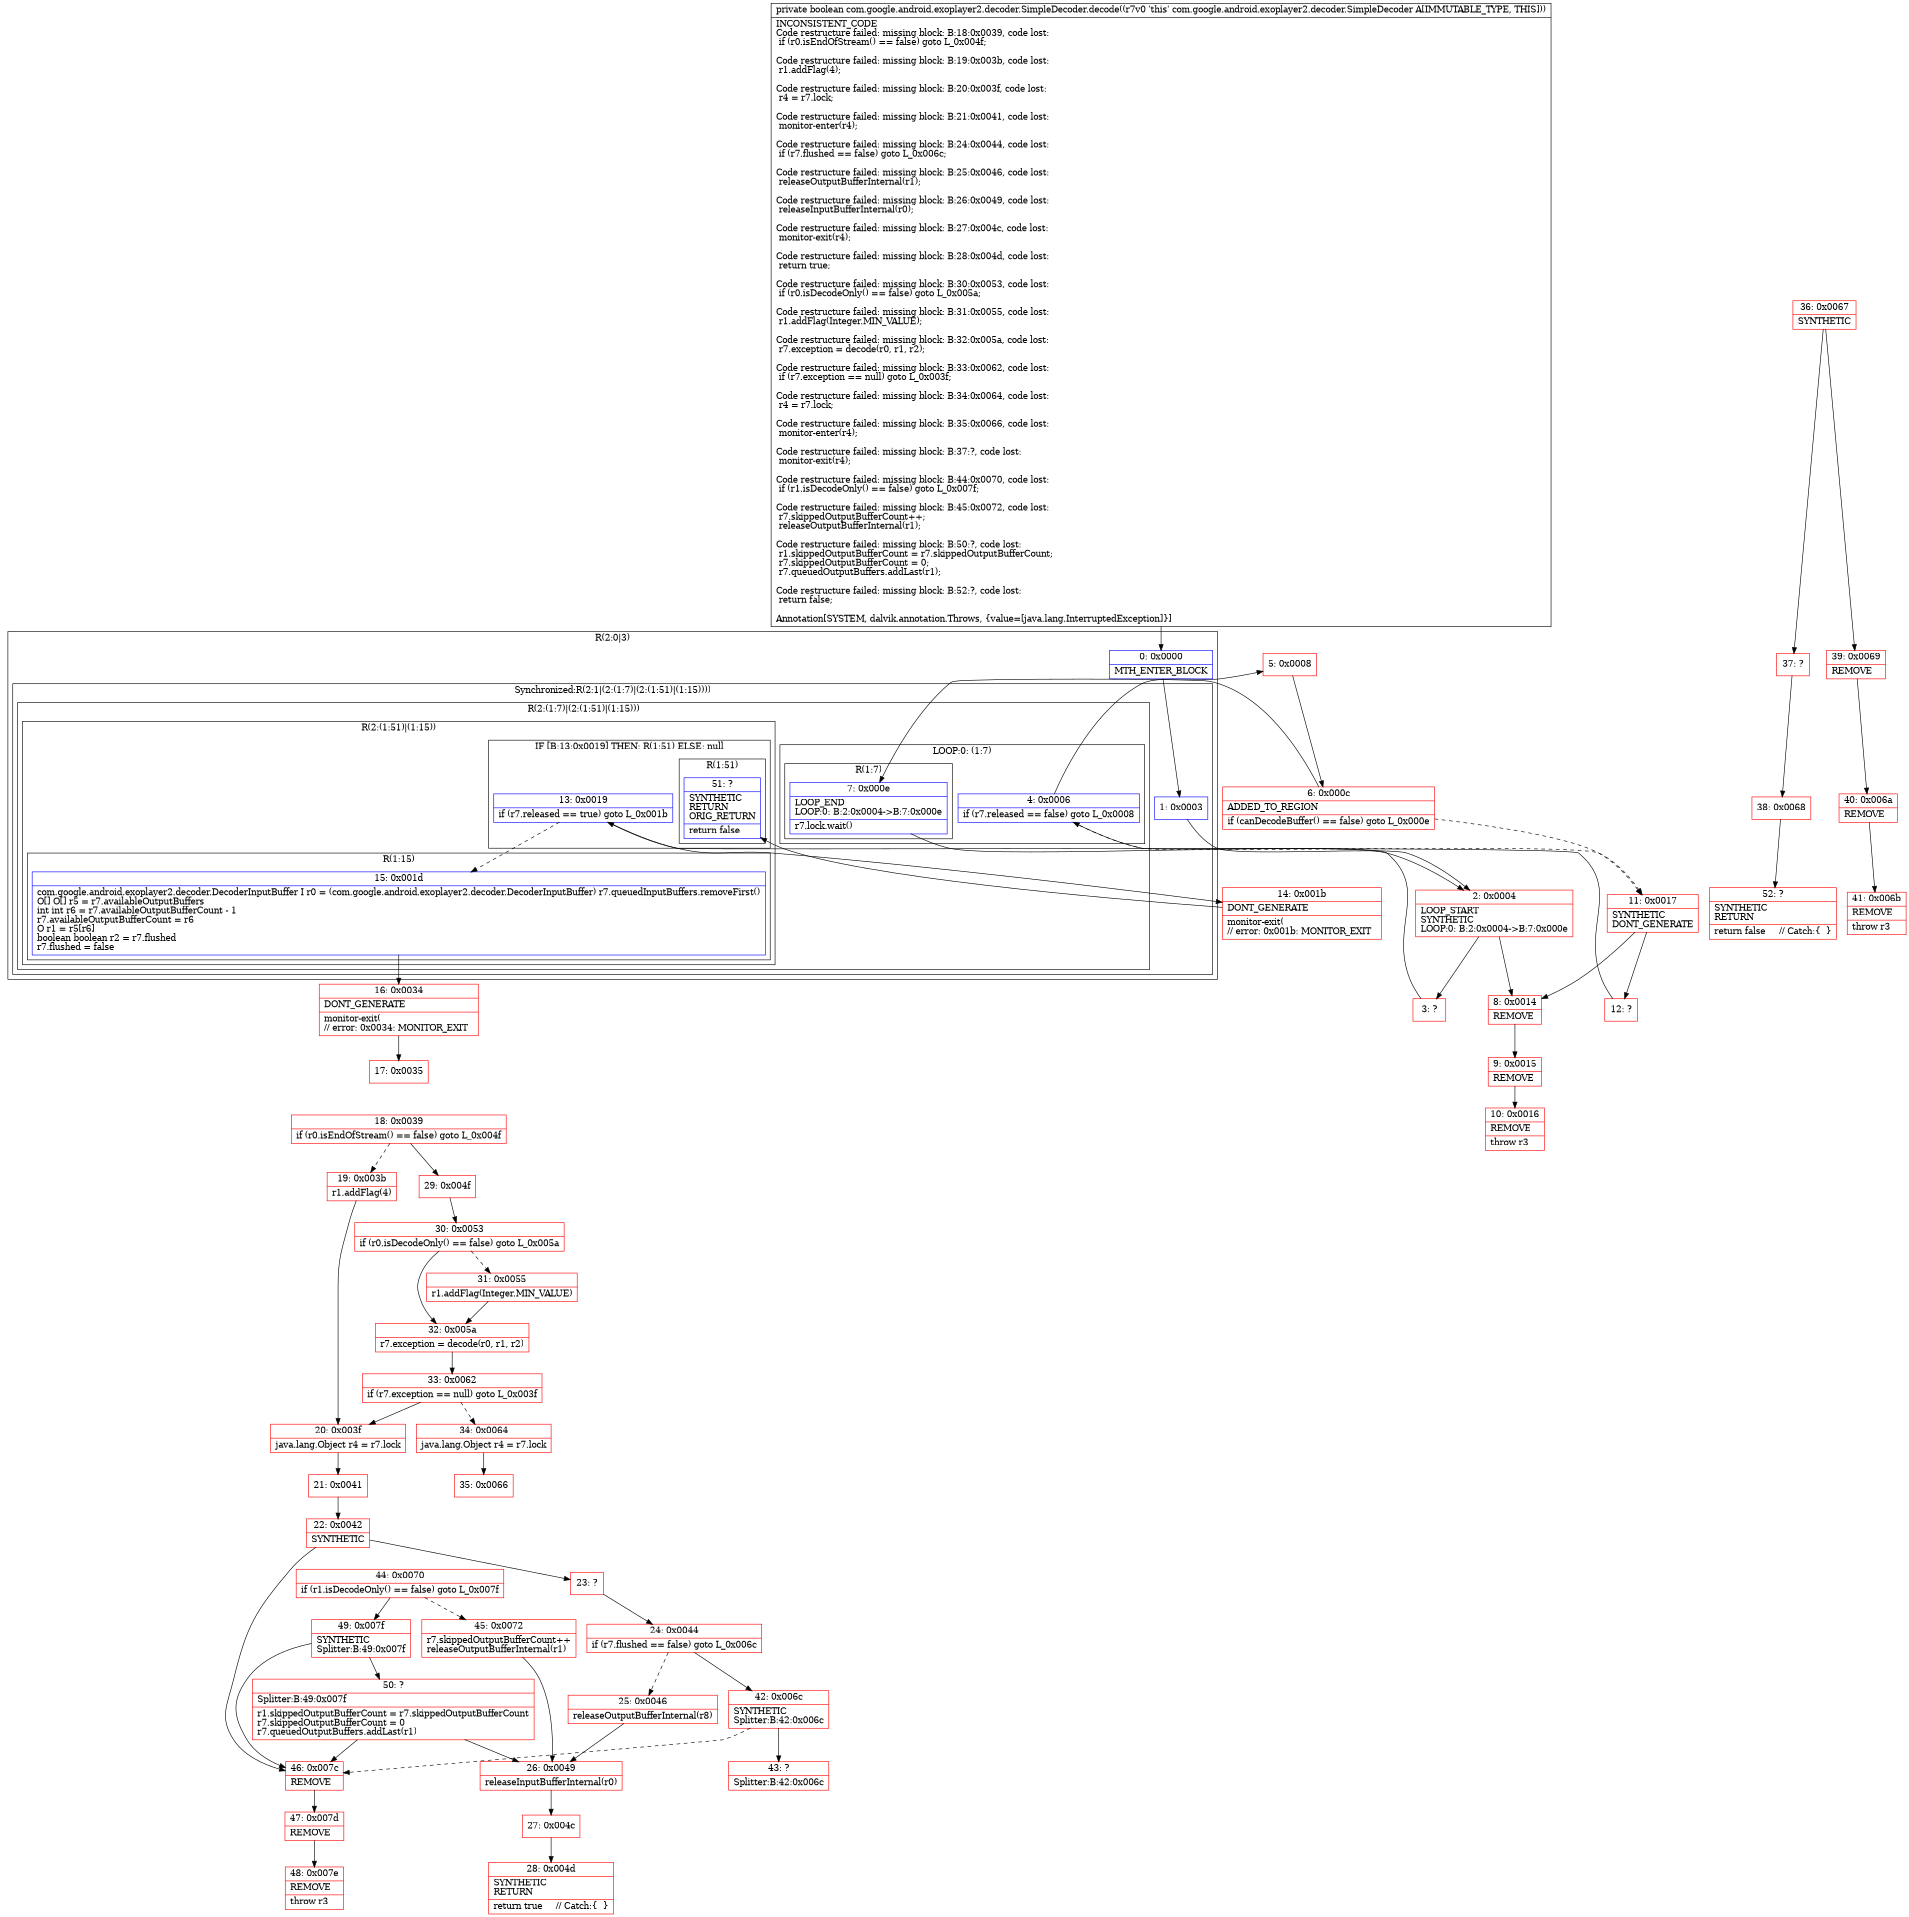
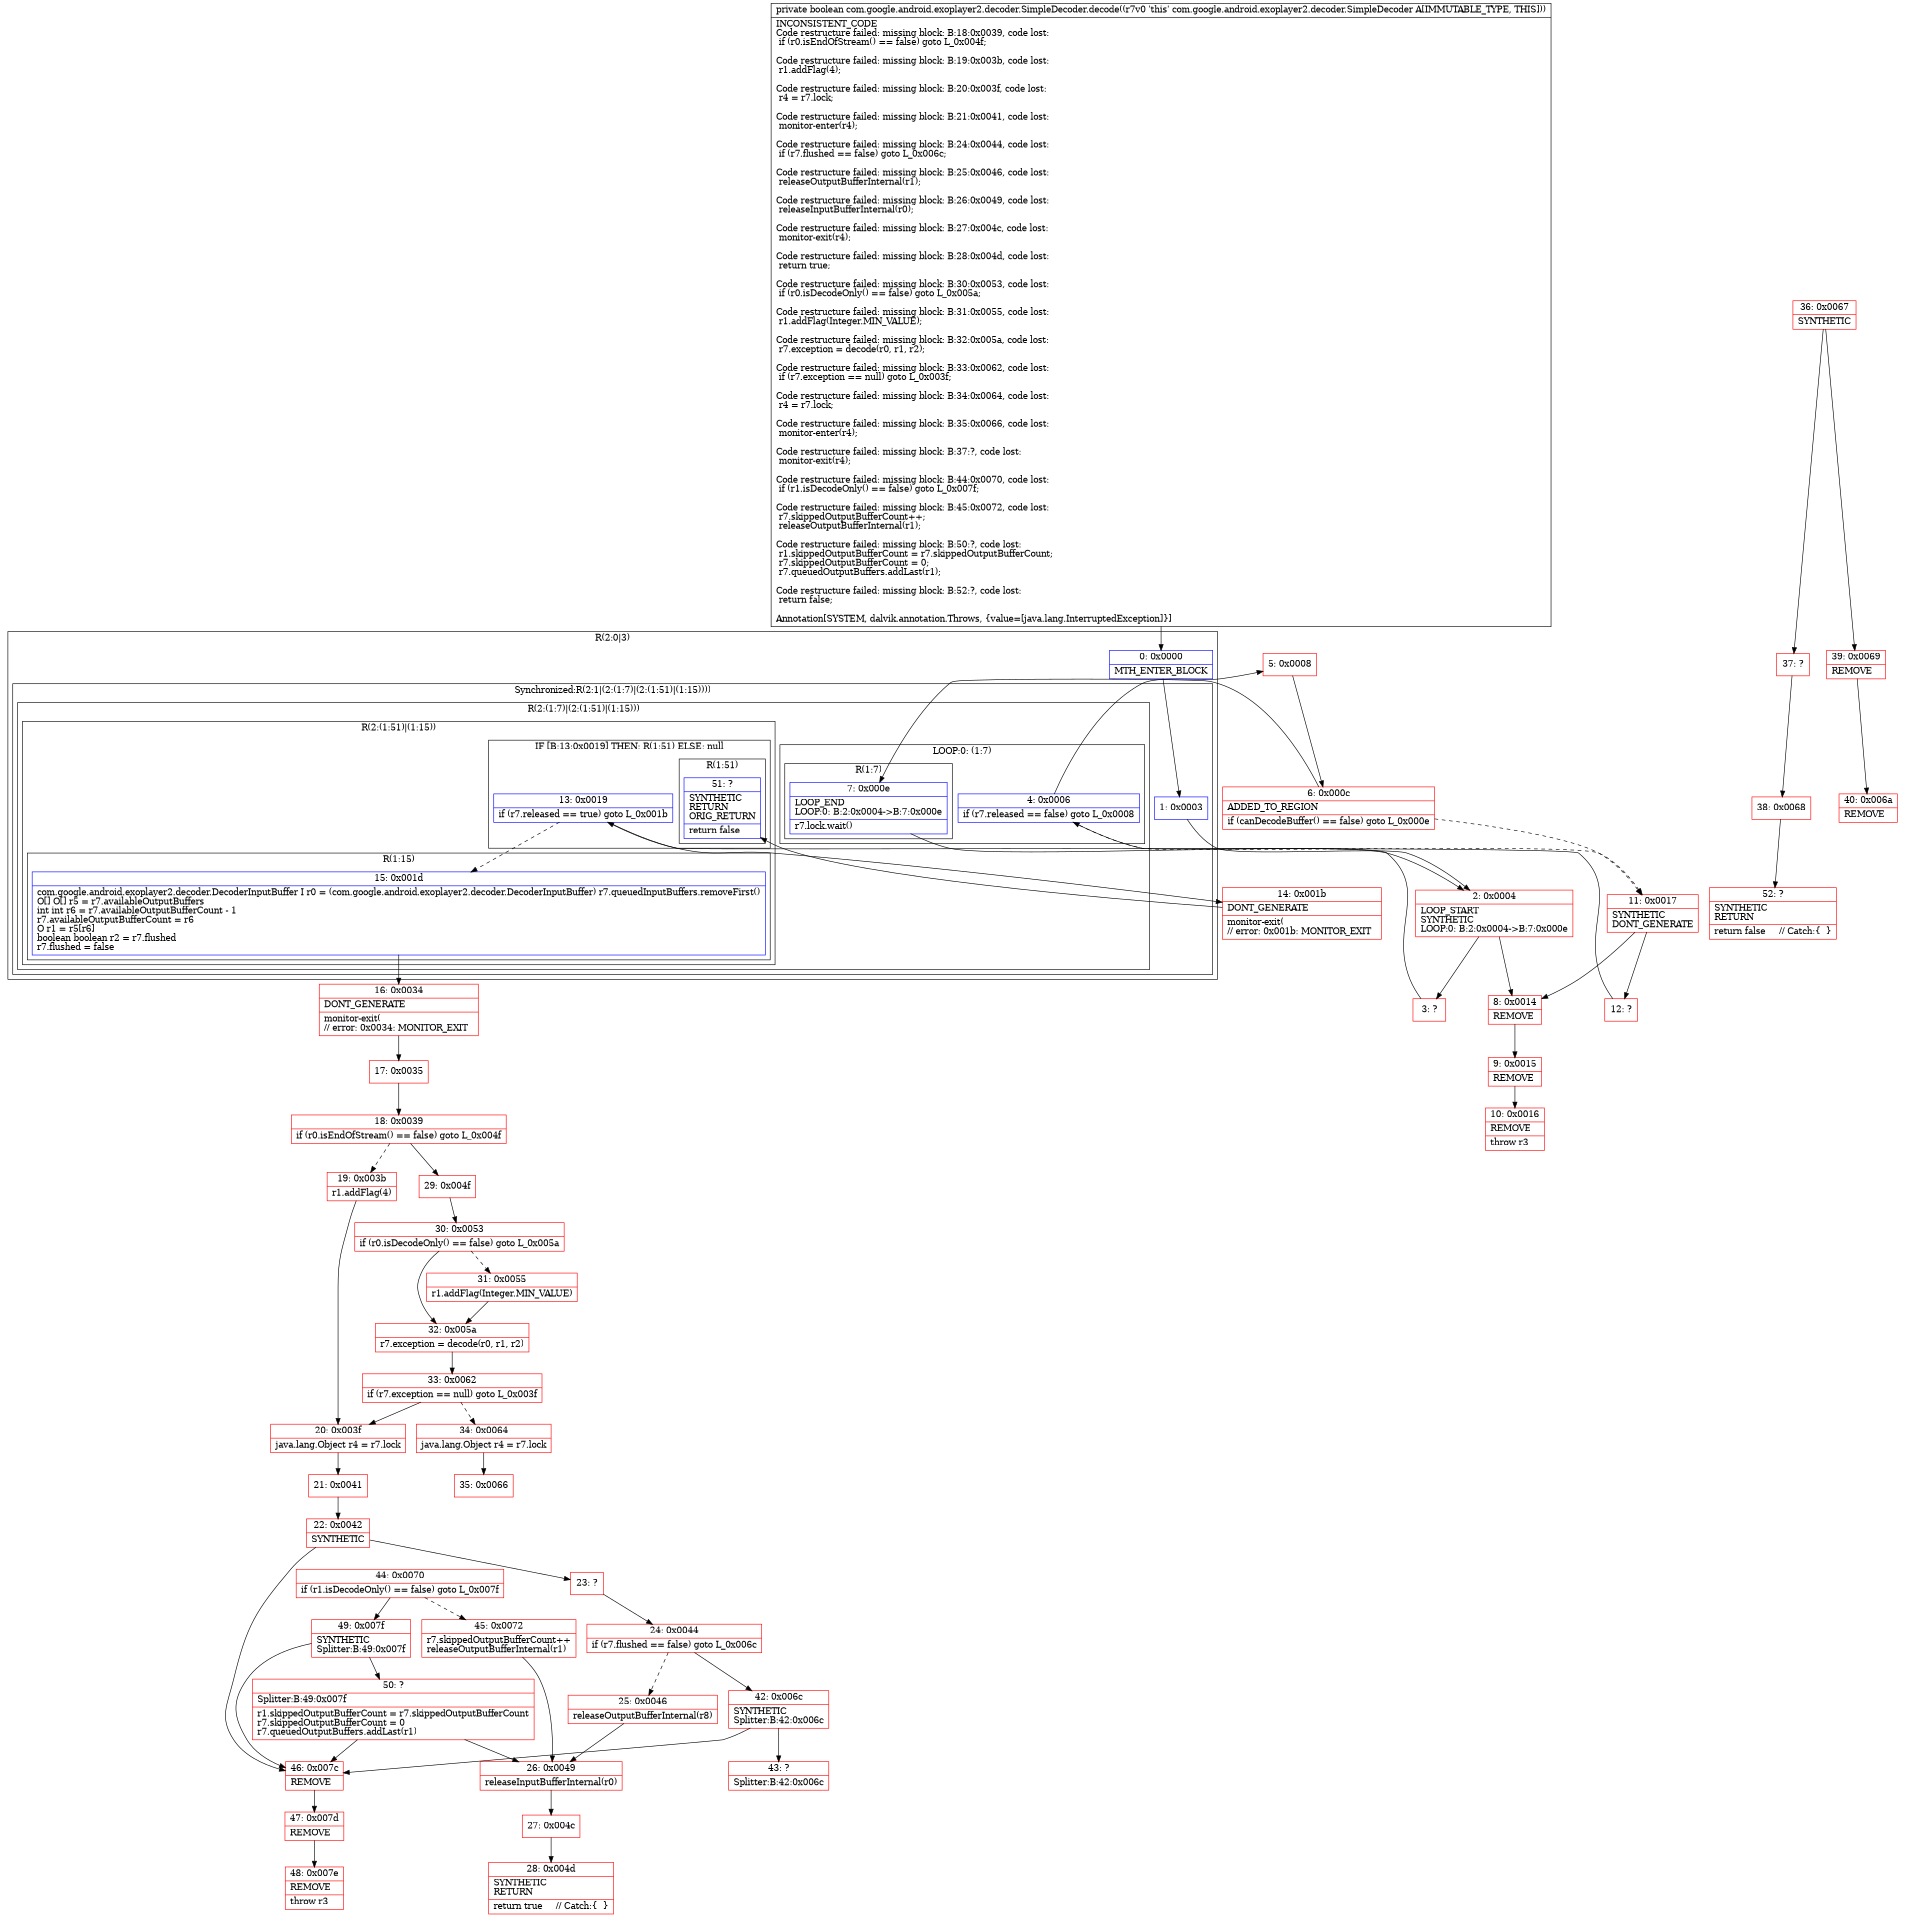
(1877, 913) -> none
none -> (399, 1096)
(561, 1754) -> (561, 1754)
